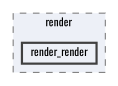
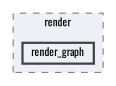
(59, 53) -> (58, 53)
